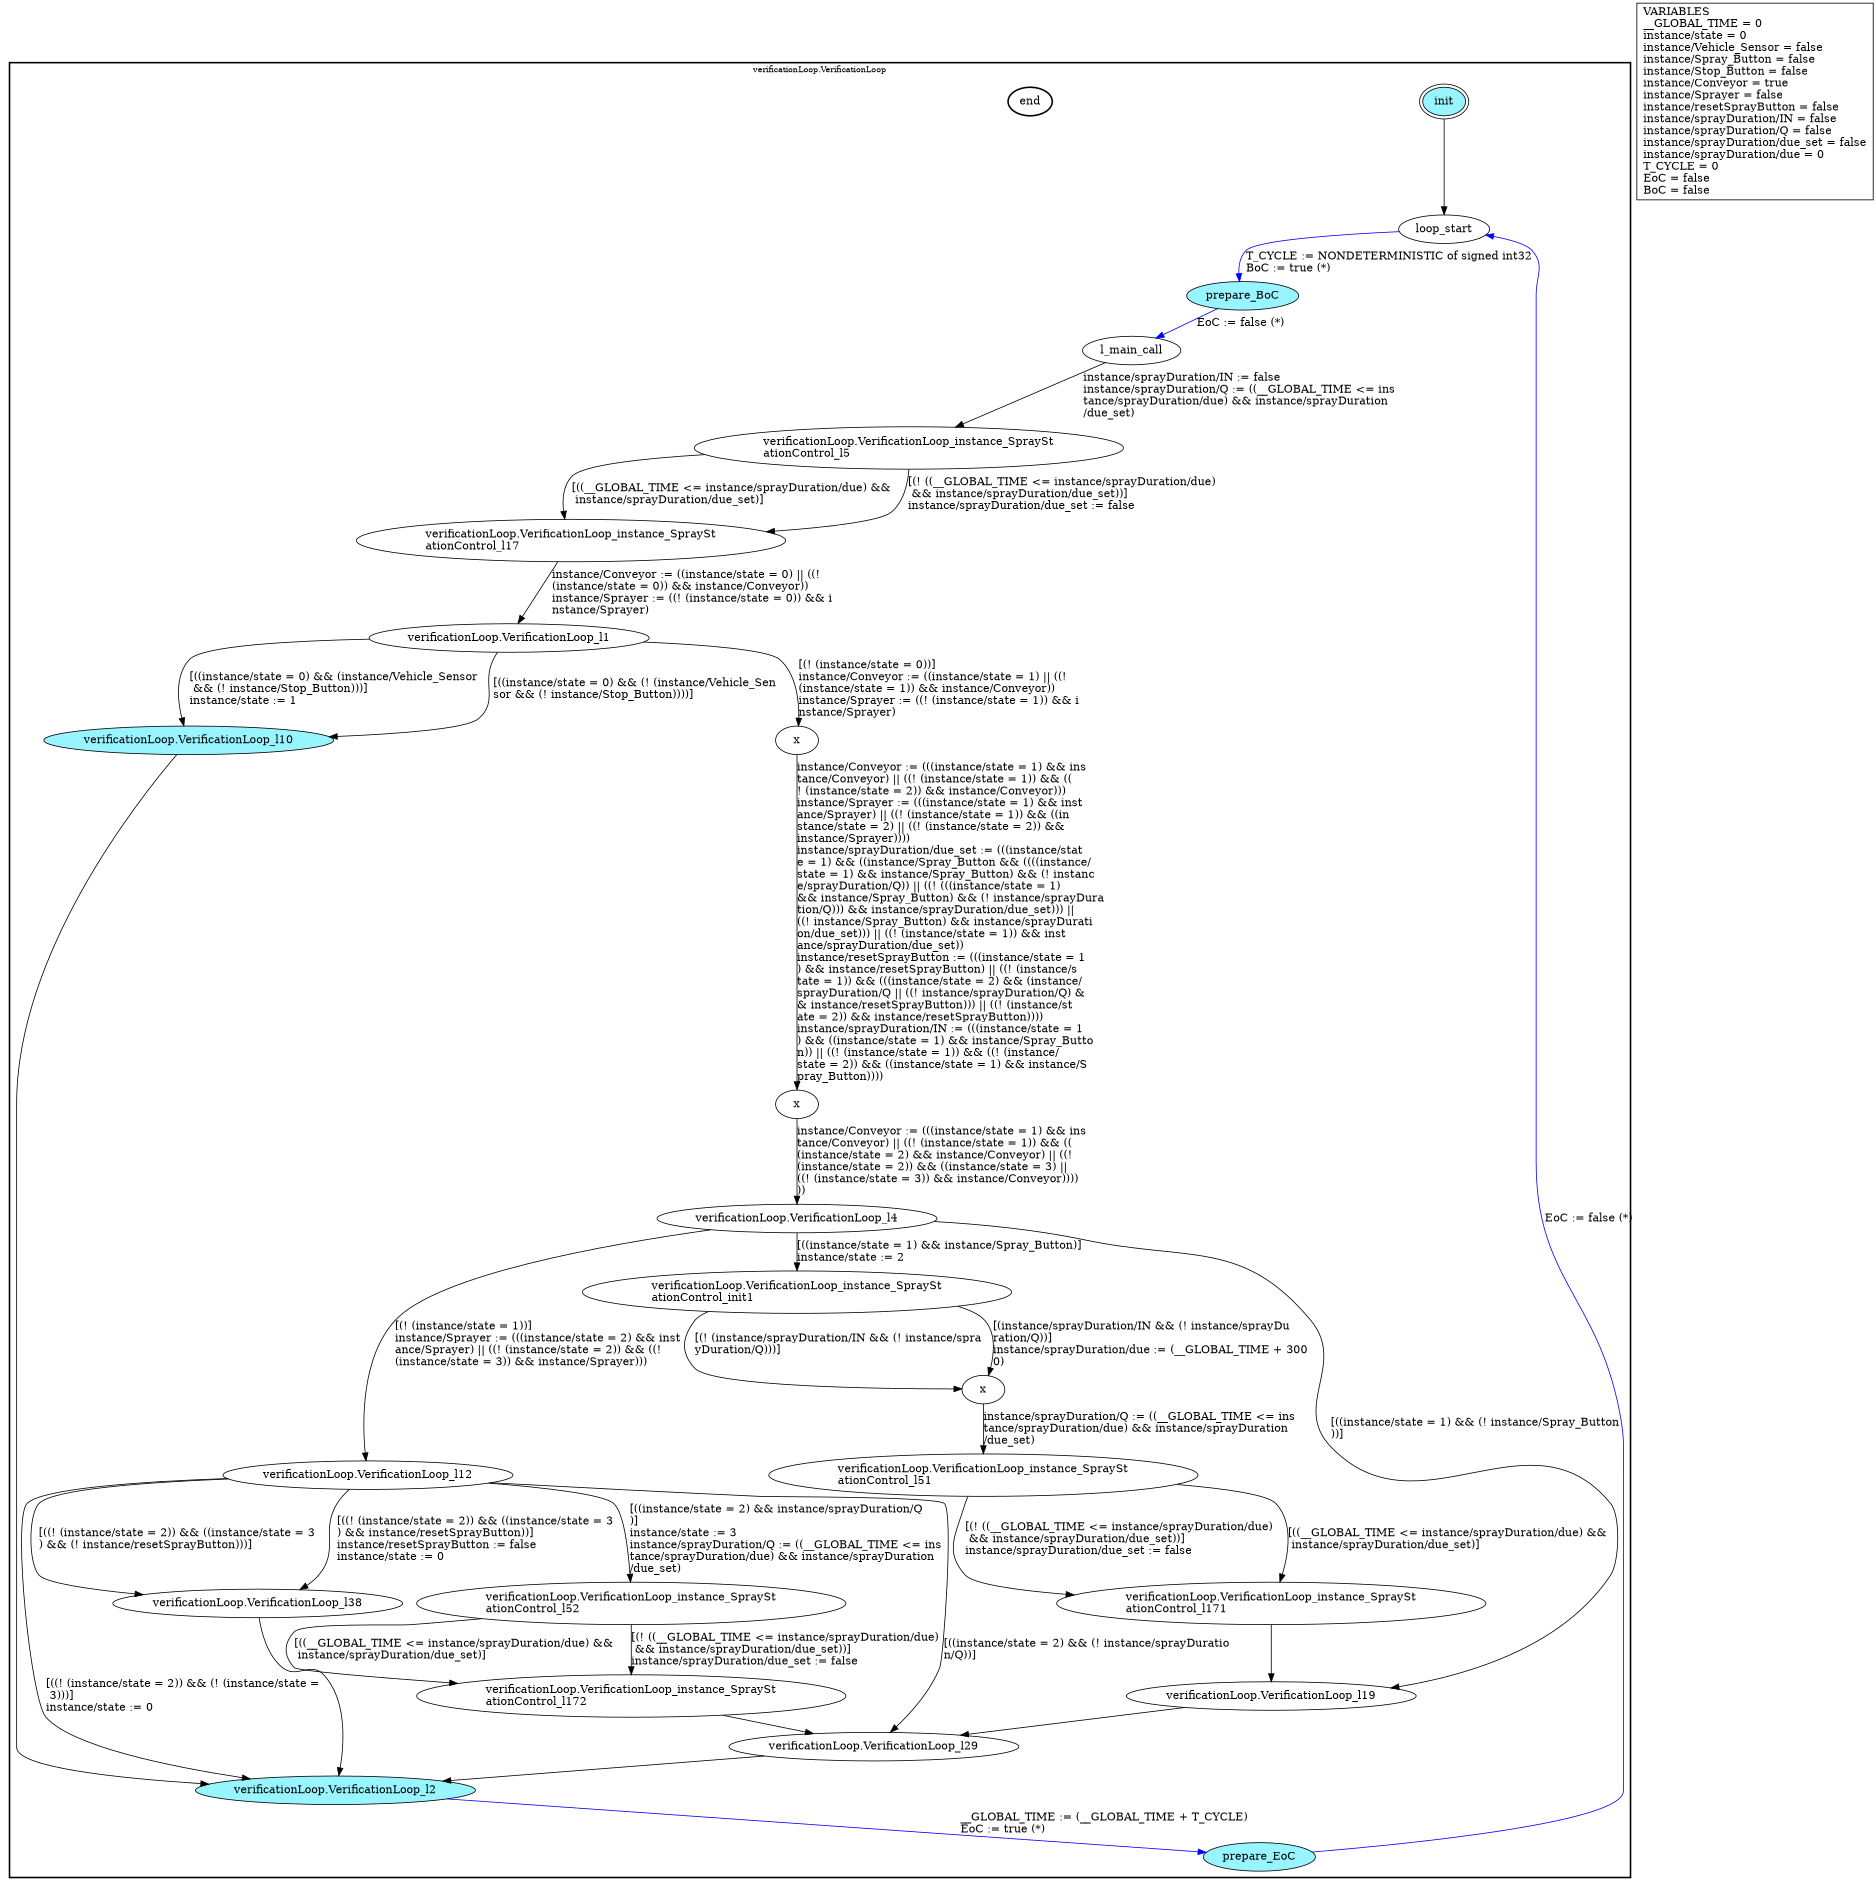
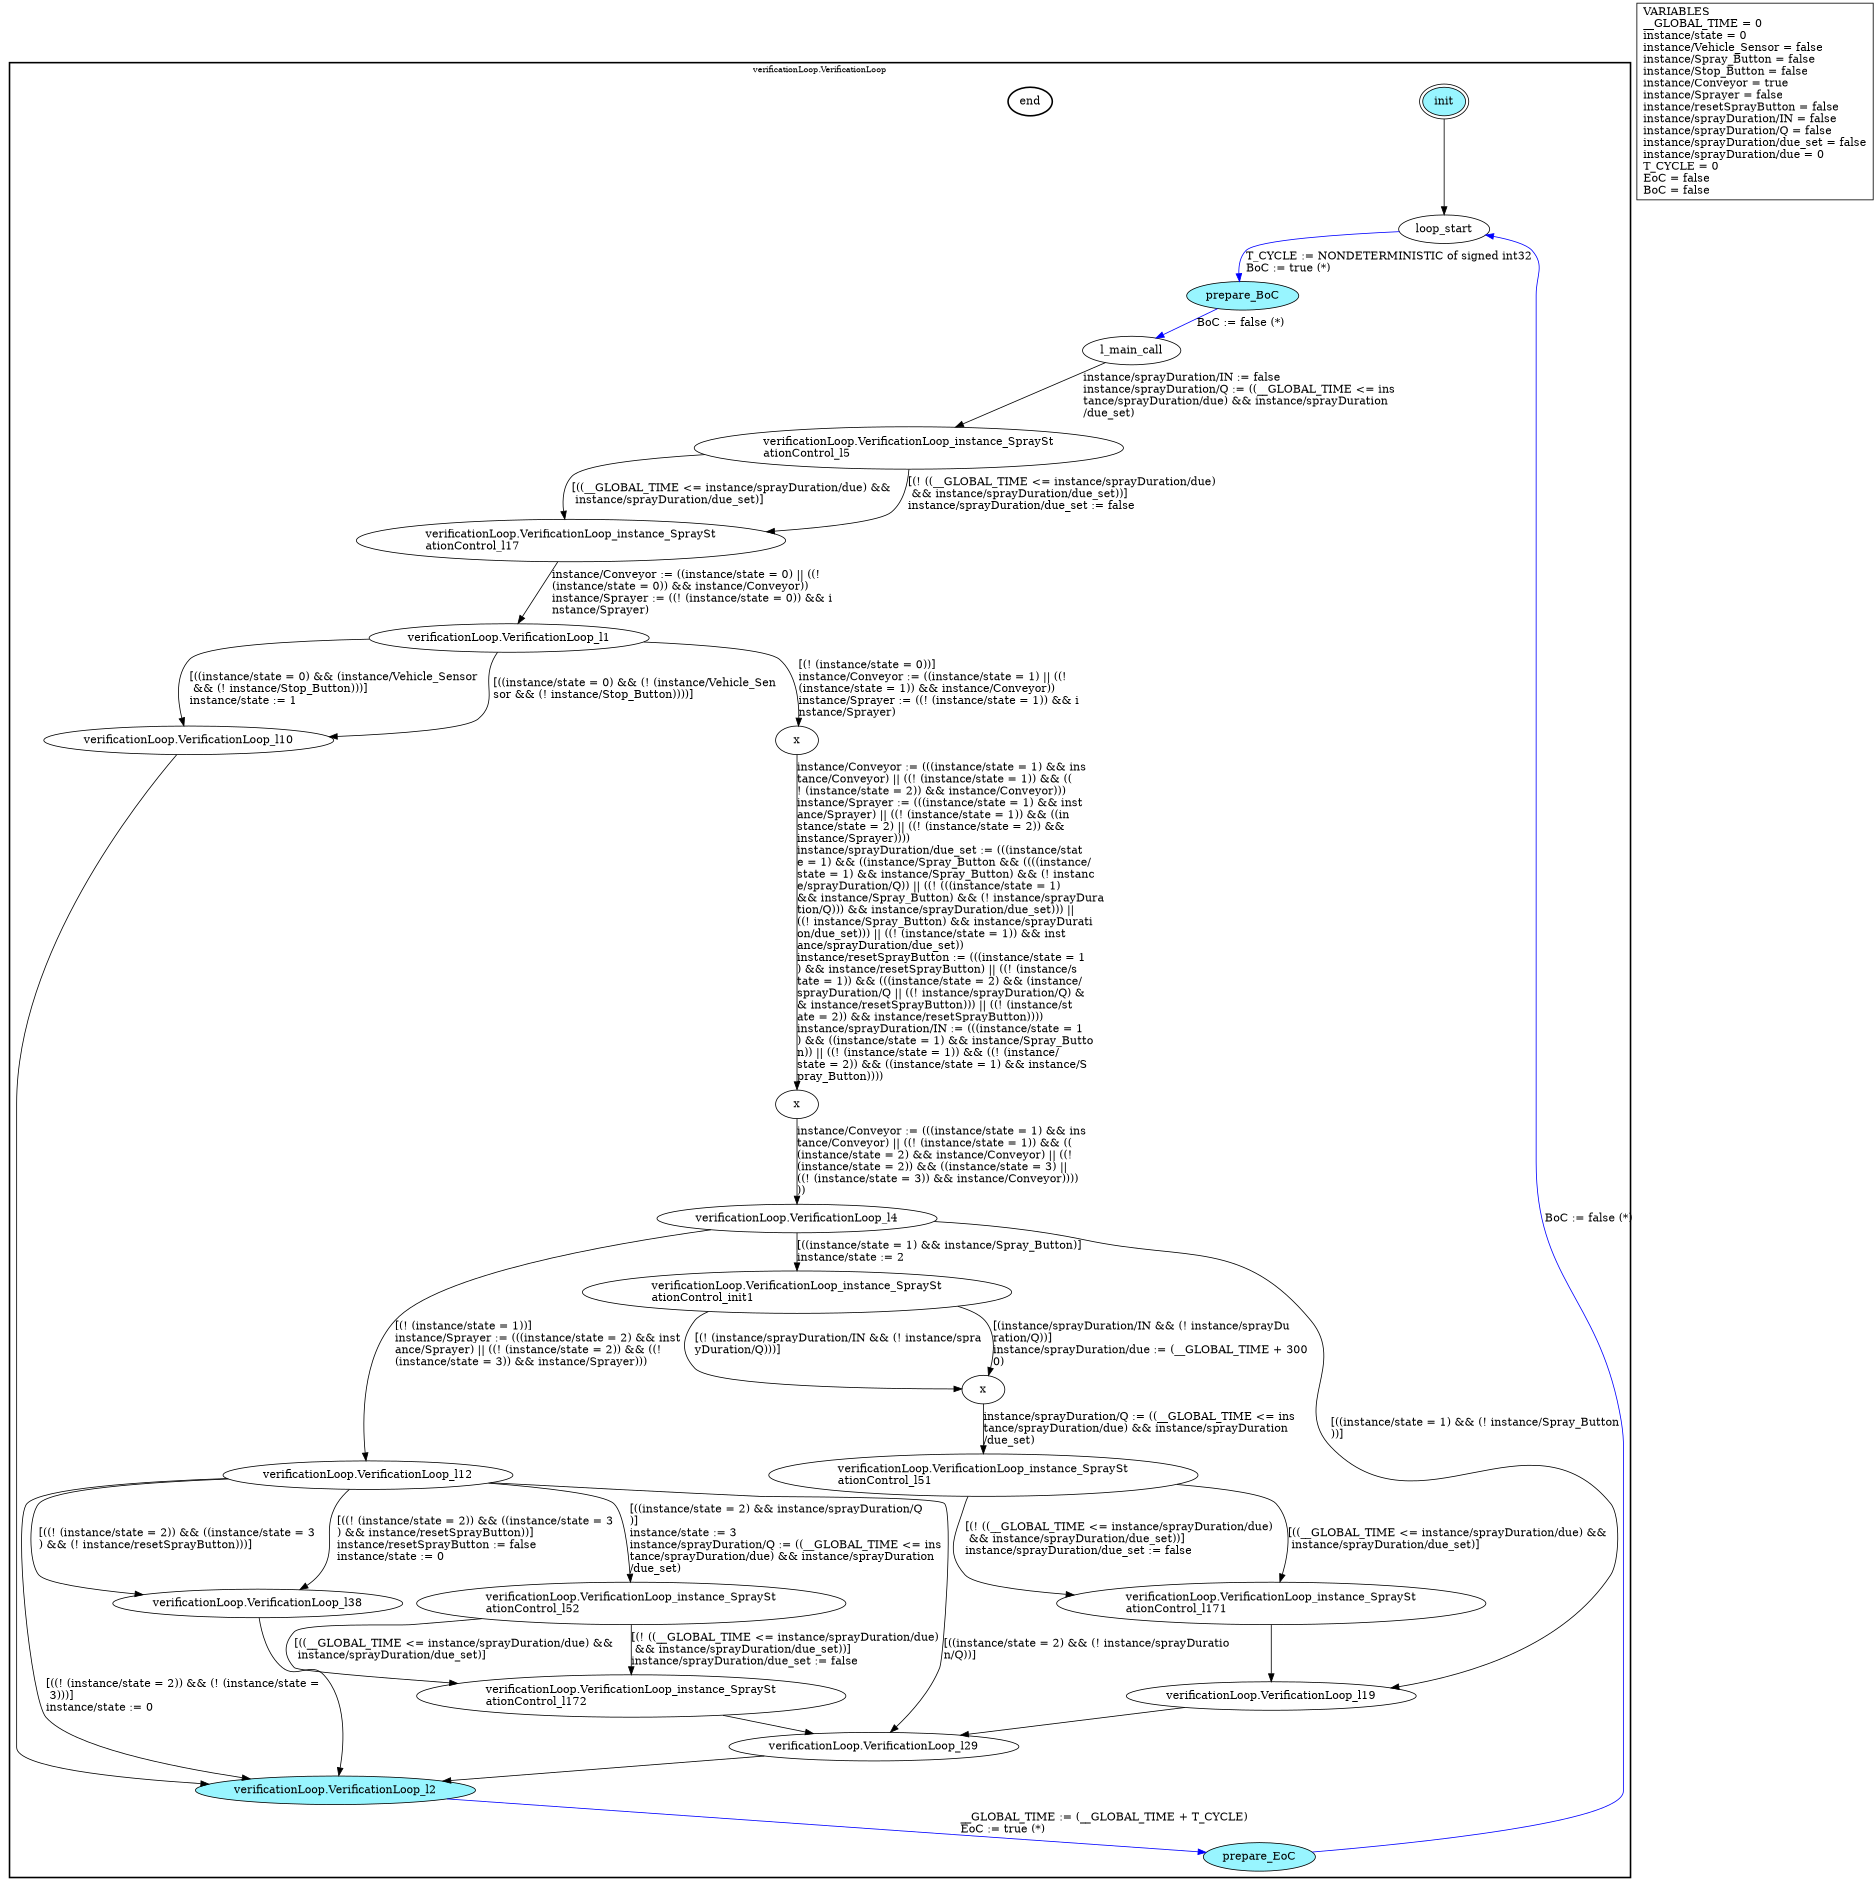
(1241, 323) -> (1241, 323)
(189, 740) -> (189, 740)
(1589, 1218) -> (1589, 1218)
